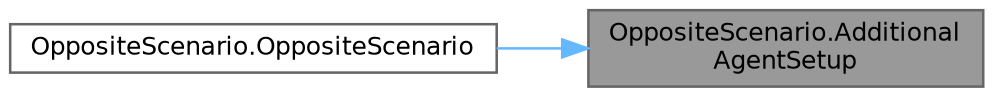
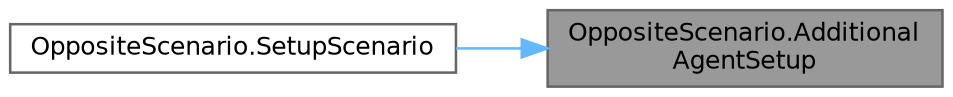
(253, 48) -> (233, 48)
